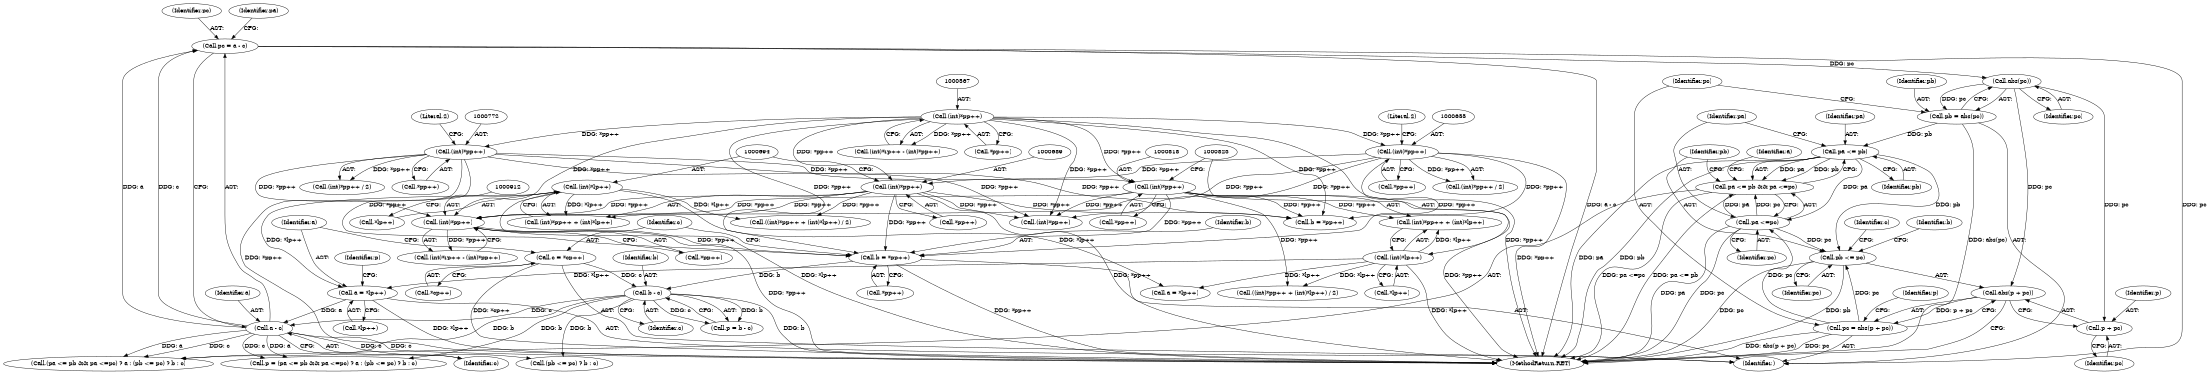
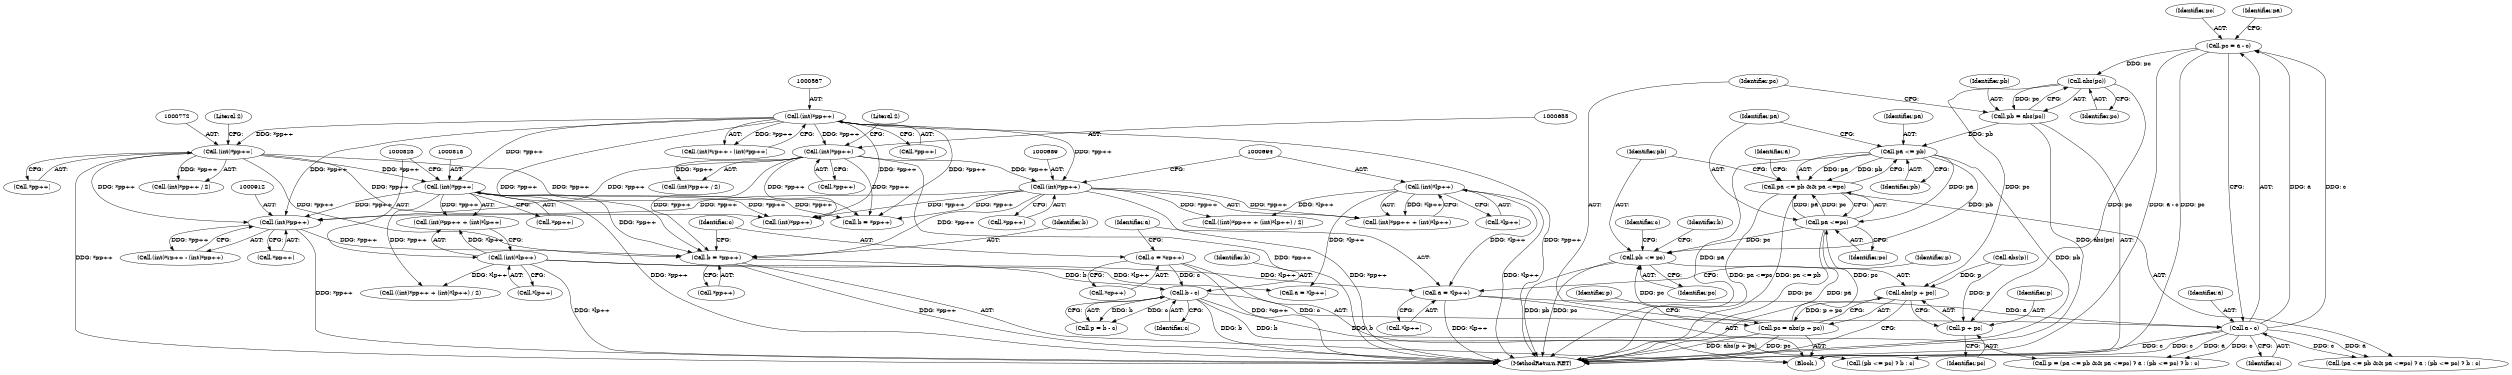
none -> (2011, 258)
(408, 339) -> none
(1759, 364) -> (1806, 364)
